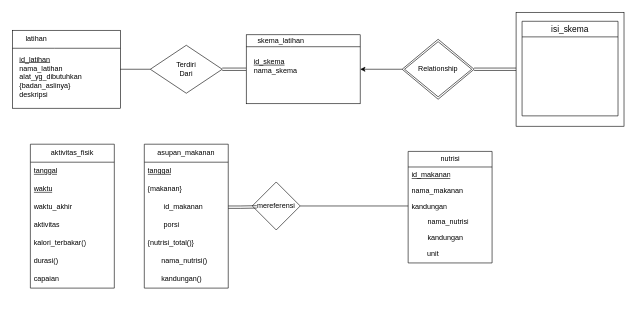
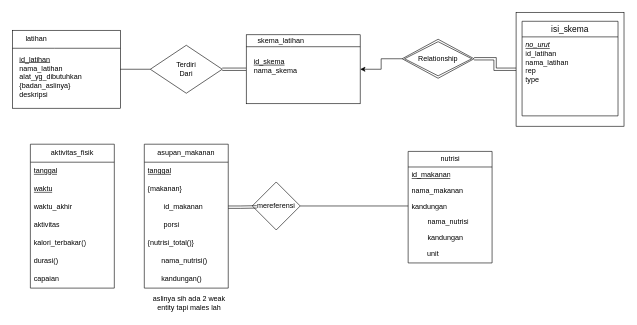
(438, 69) -> (438, 59)
none -> (570, 76)
none -> (189, 303)
